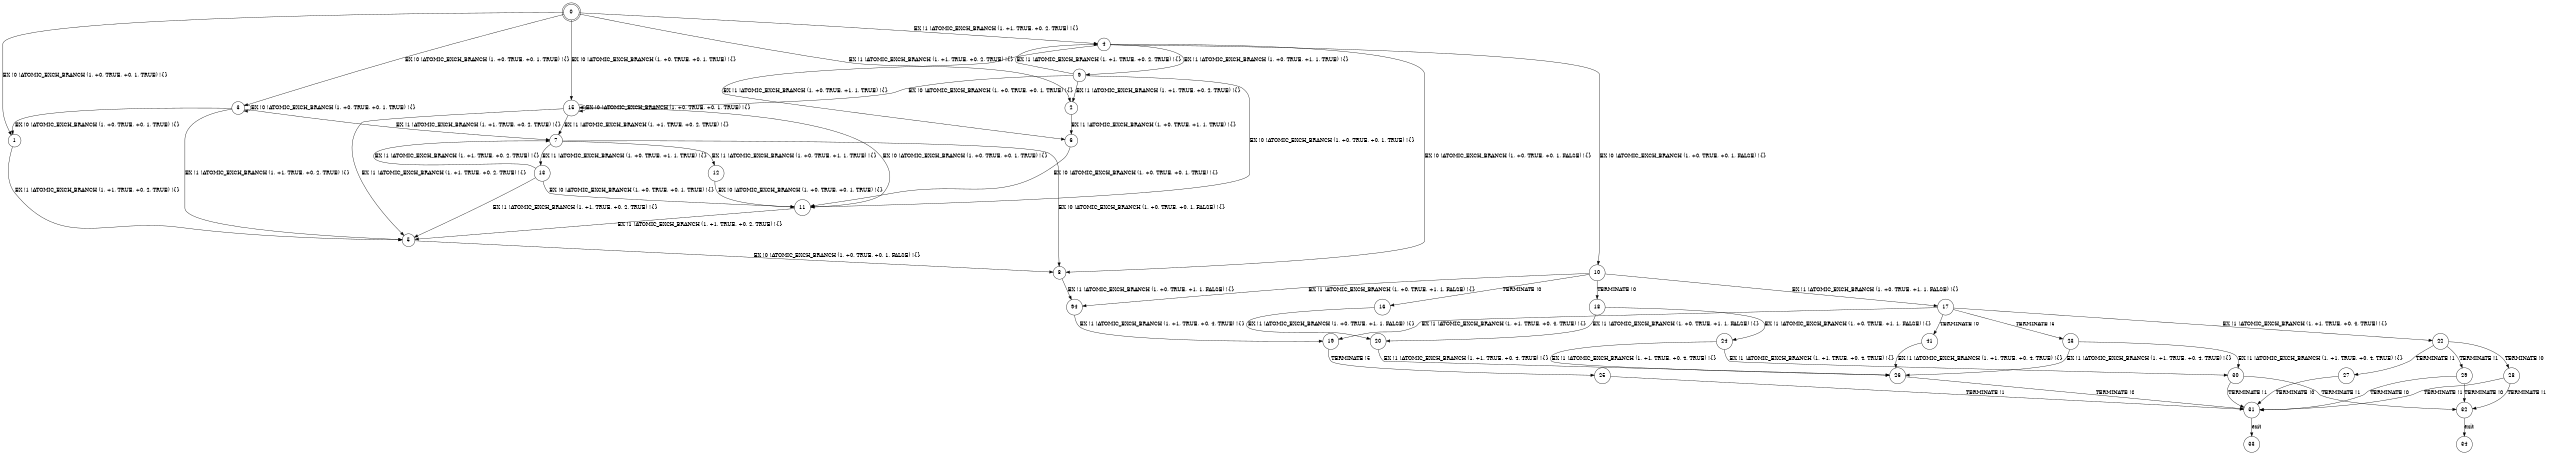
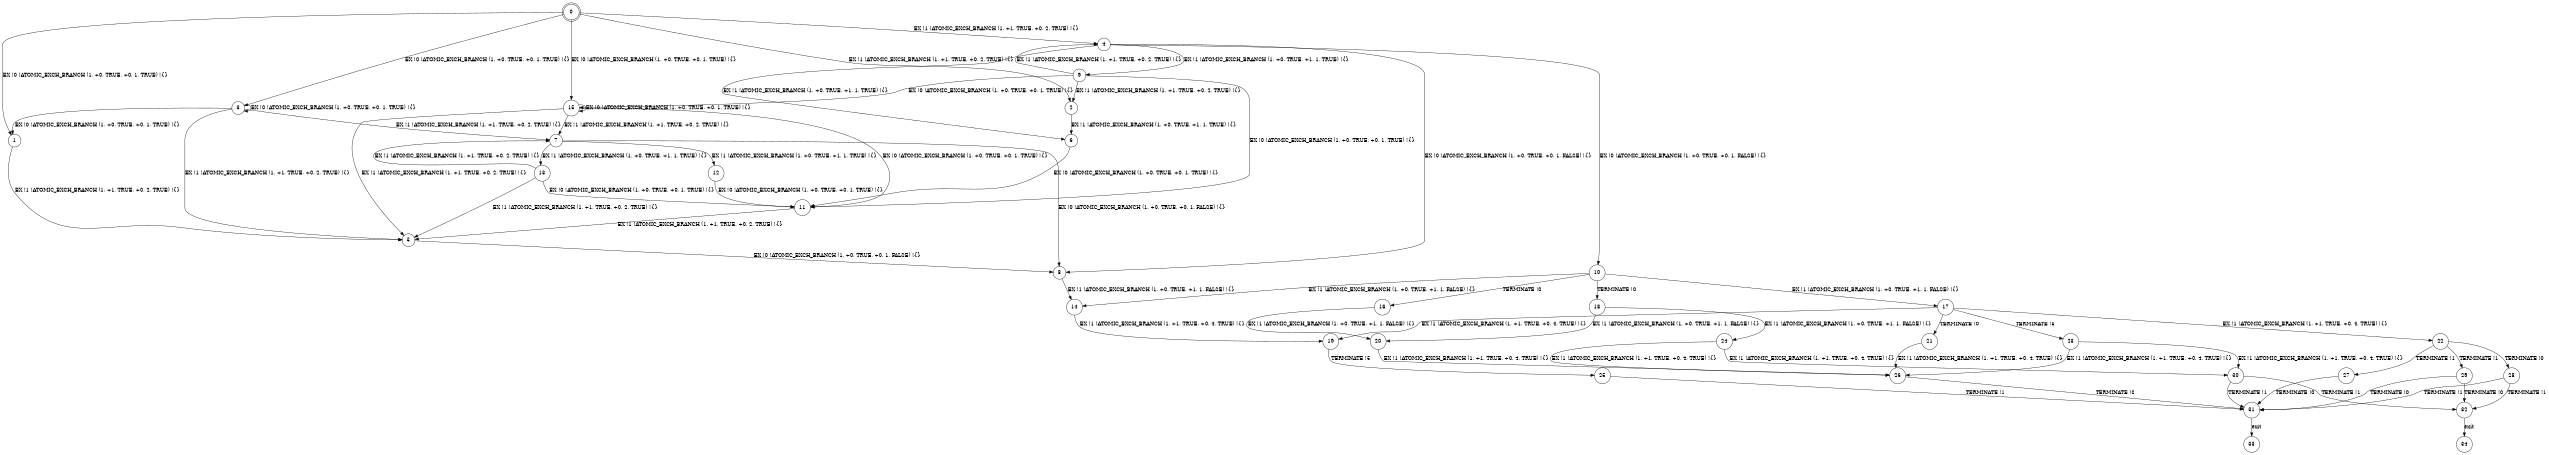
(1074, 307) -> (1074, 307)
(1930, 341) -> (1930, 341)
